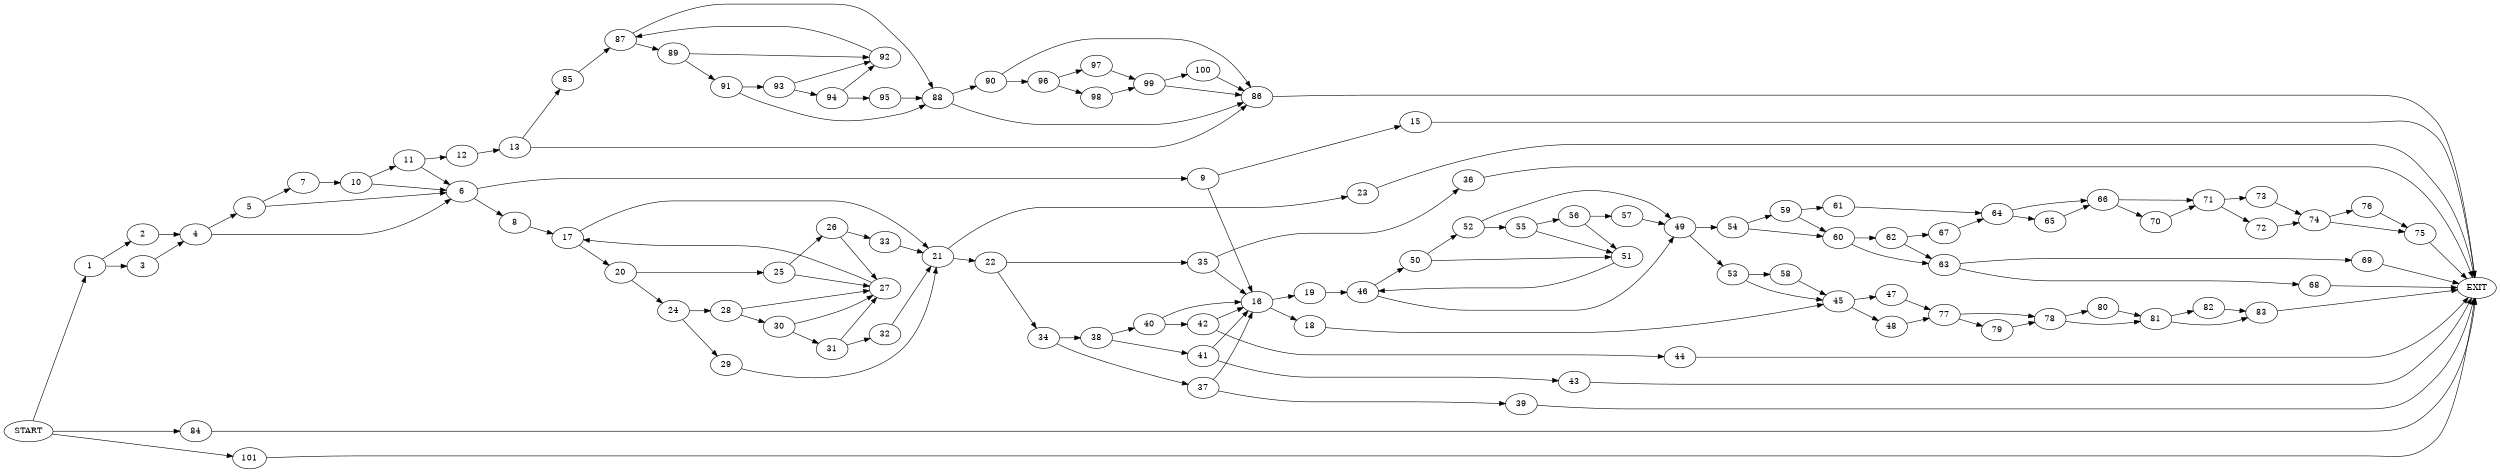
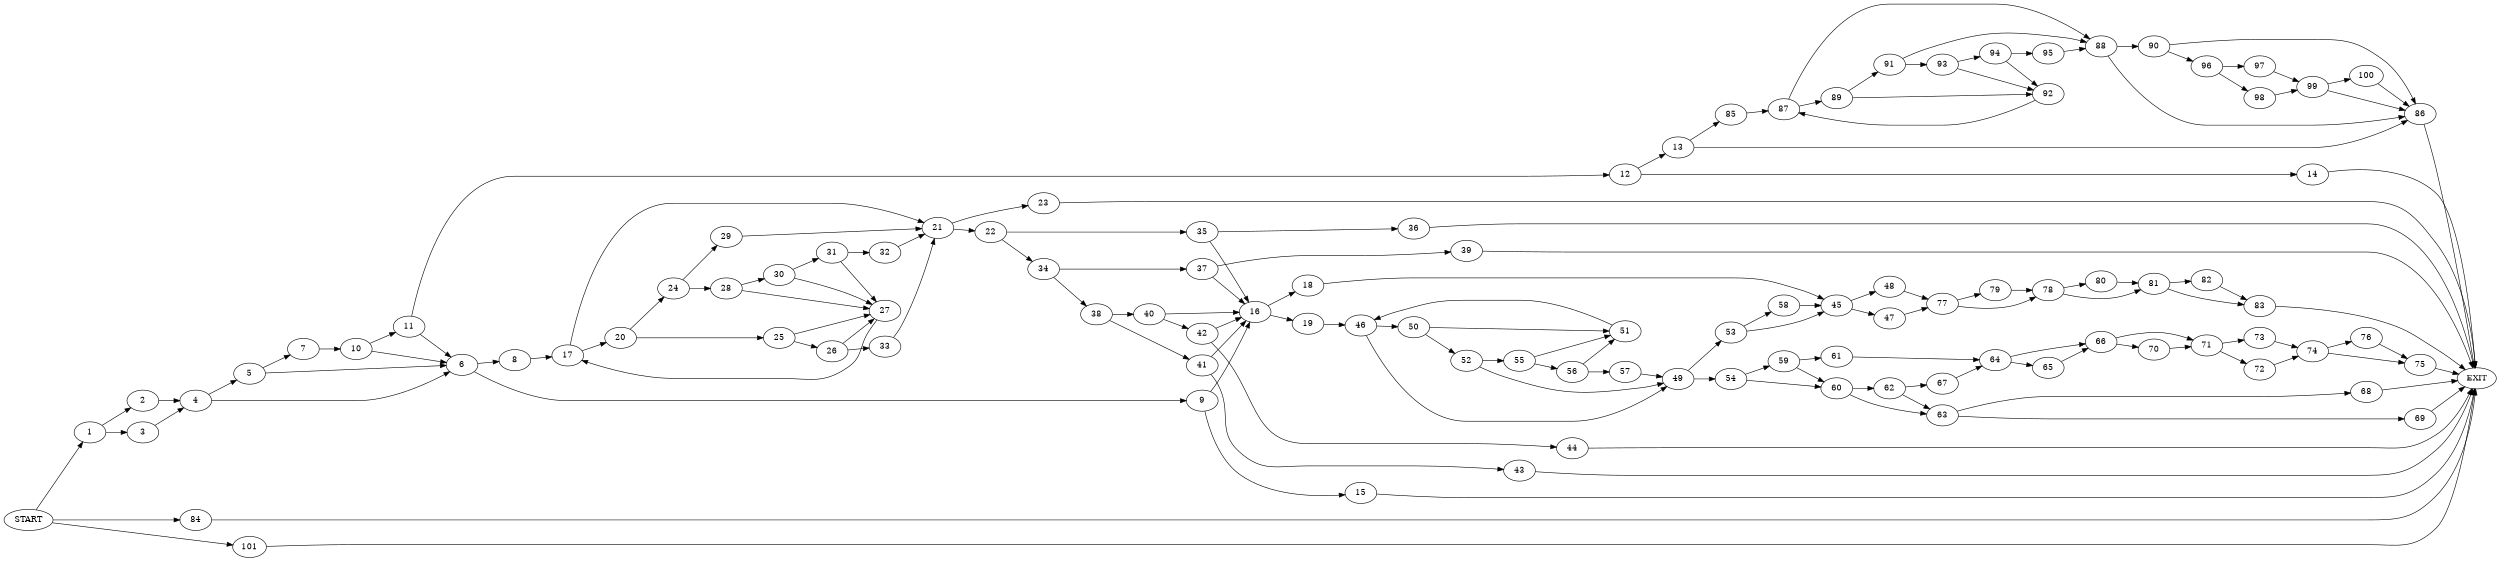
none -> (2313, 174)
